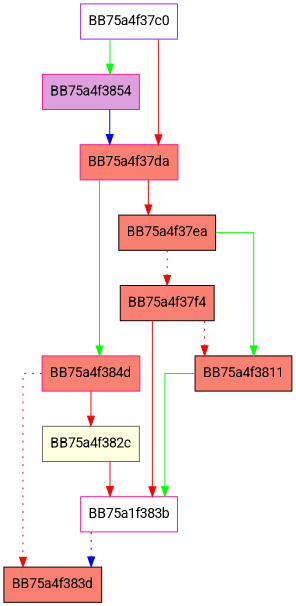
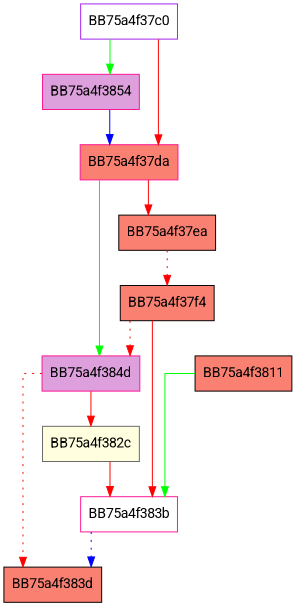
(254, 270) -> none
(205, 333) -> (130, 333)
(91, 374) -> (91, 374)
(129, 514) -> (129, 514)
